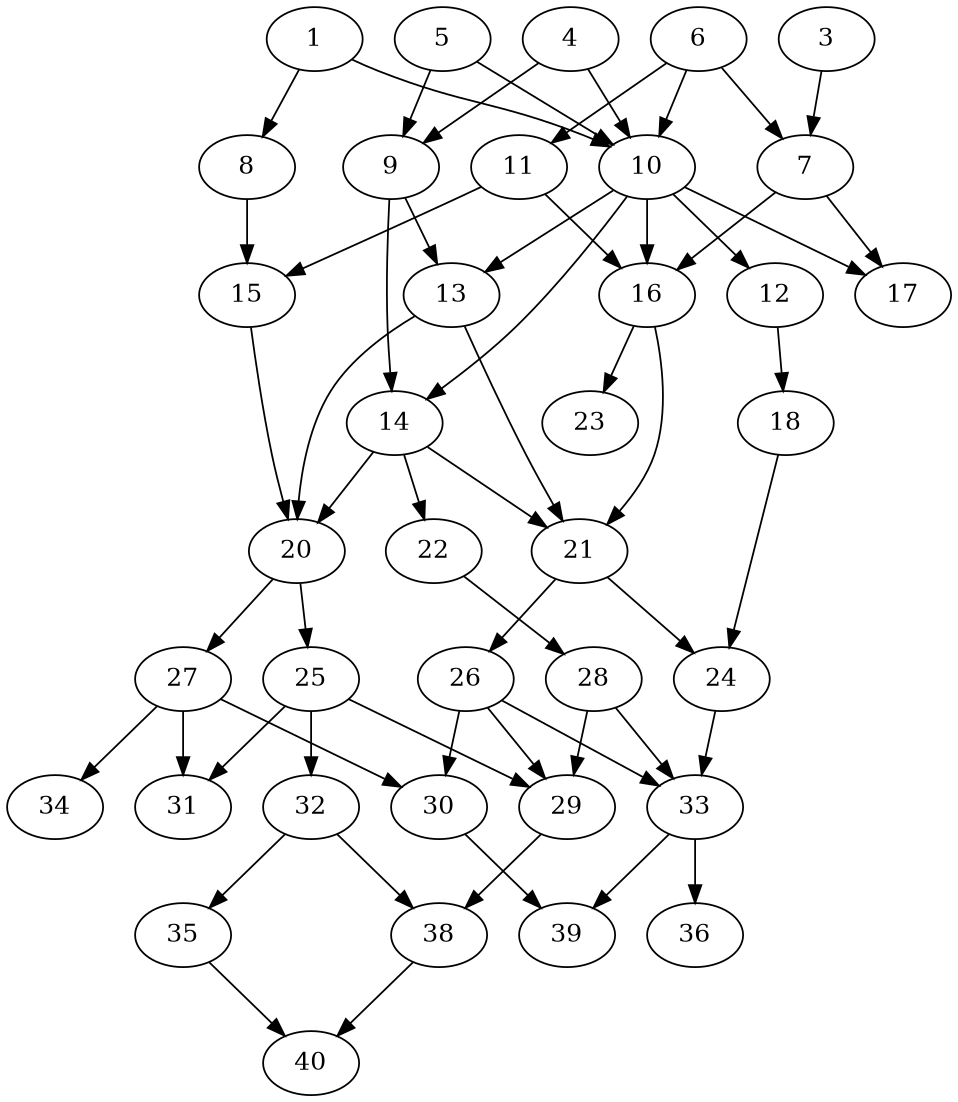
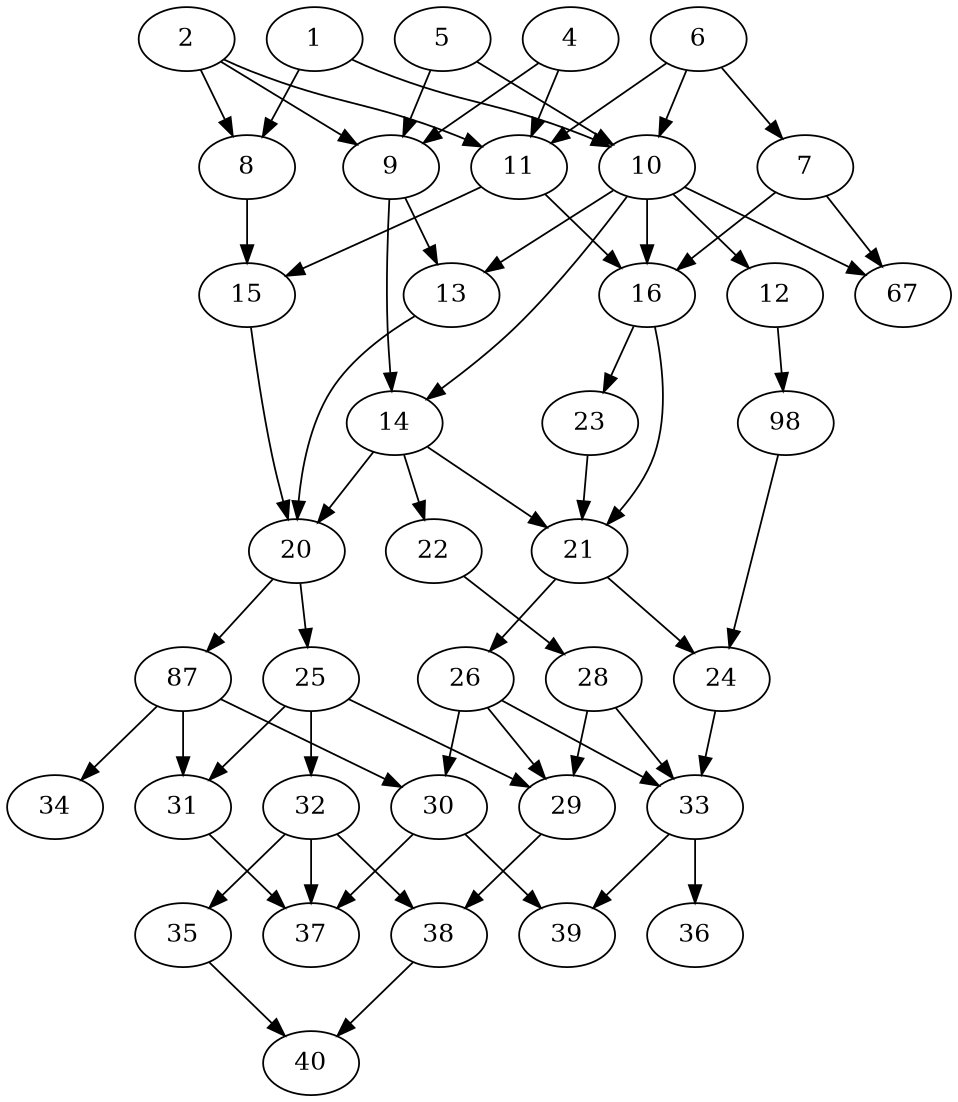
none -> (187, 39)
(827, 39) -> none
(603, 93) -> (549, 92)
(903, 295) -> (903, 295)
(507, 417) -> (586, 478)
(786, 423) -> (786, 423)
(183, 679) -> (183, 679)
none -> (311, 935)
